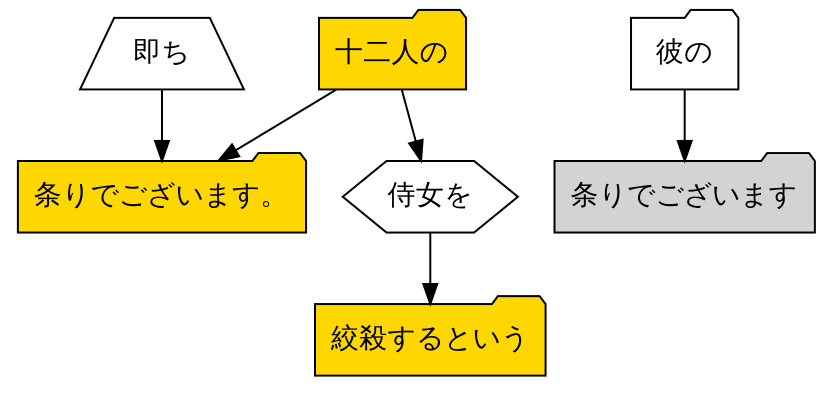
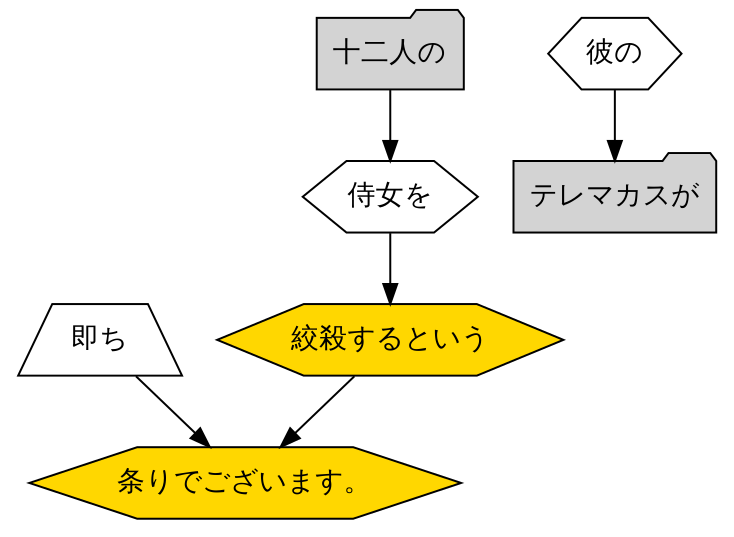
(393, 54) -> (390, 54)
(685, 54) -> (615, 54)
(286, 120) -> (325, 405)
(162, 197) -> (245, 483)
(685, 197) -> (615, 197)
(430, 340) -> (390, 340)
